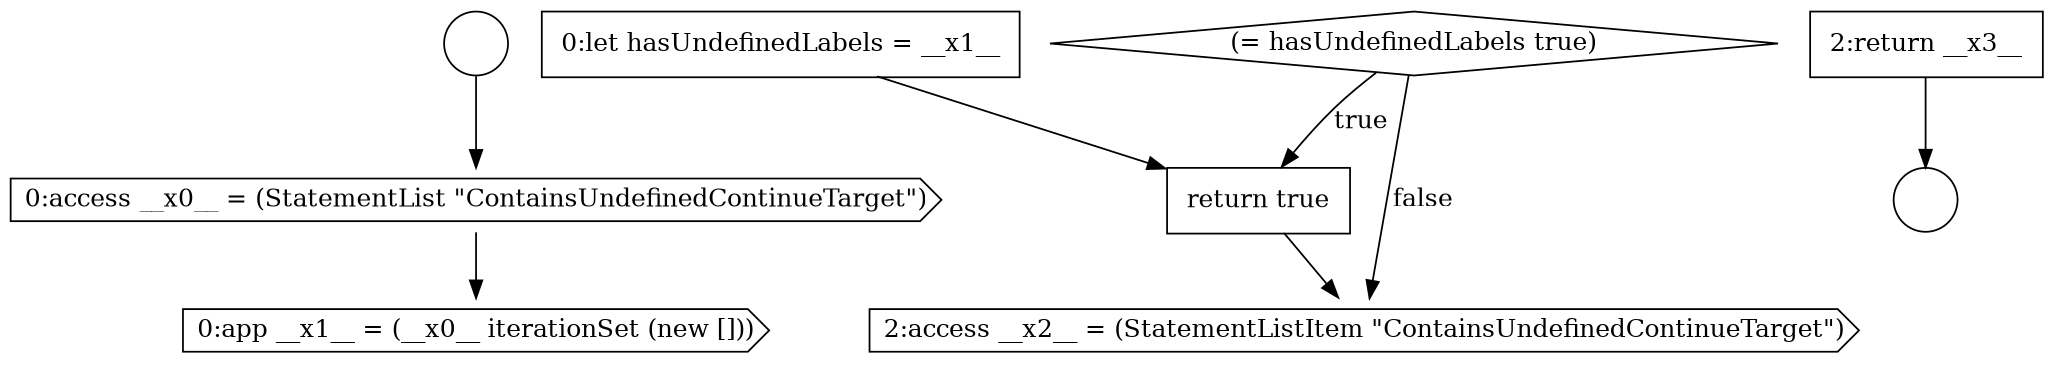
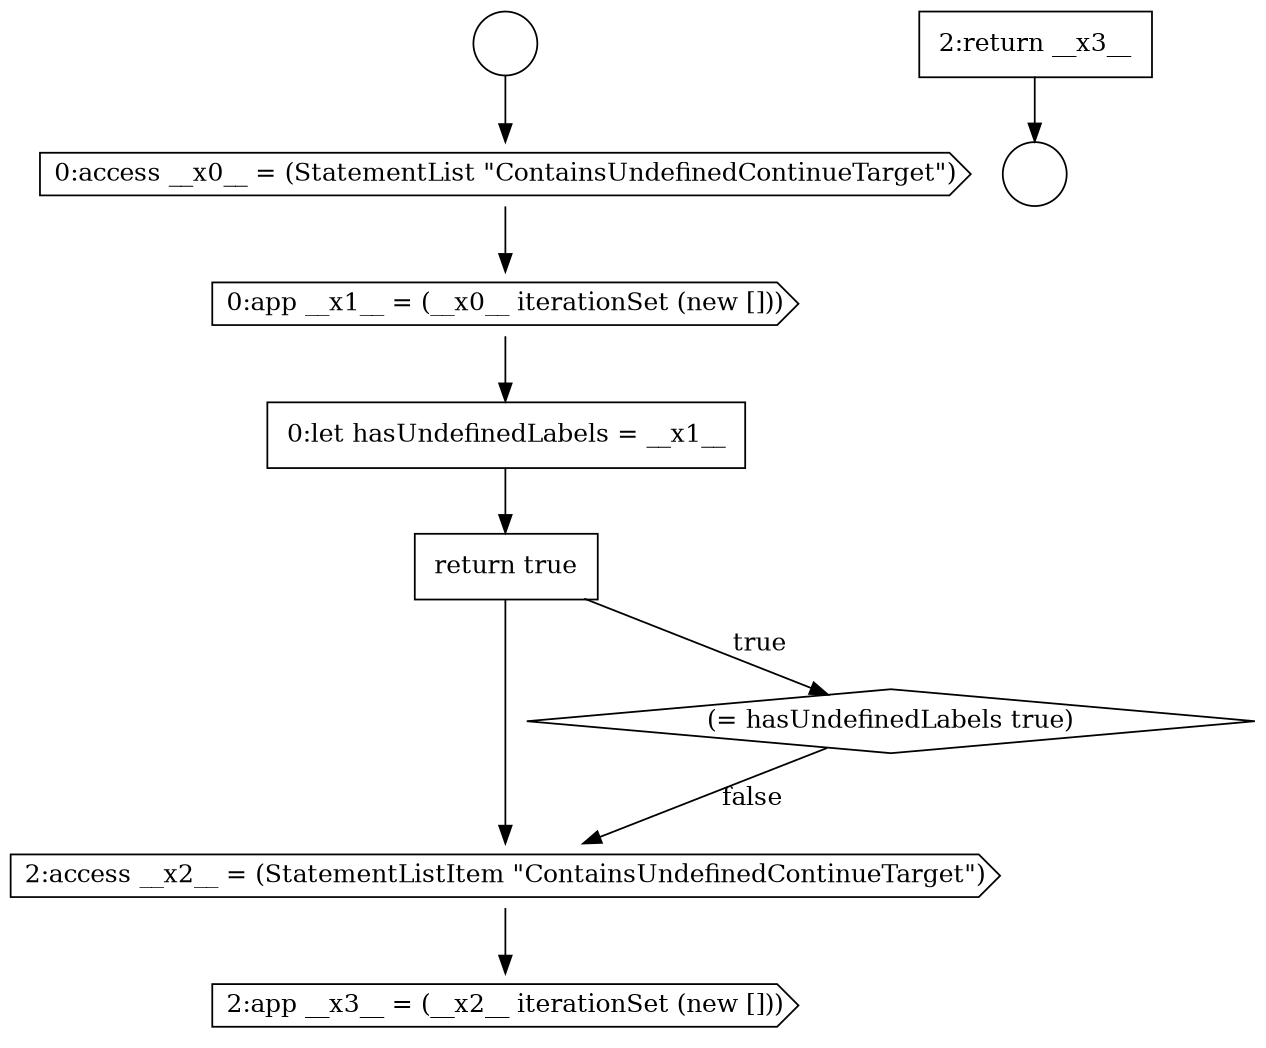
(1332, 110) -> (698, 643)
none -> (505, 360)
none -> (505, 1005)
